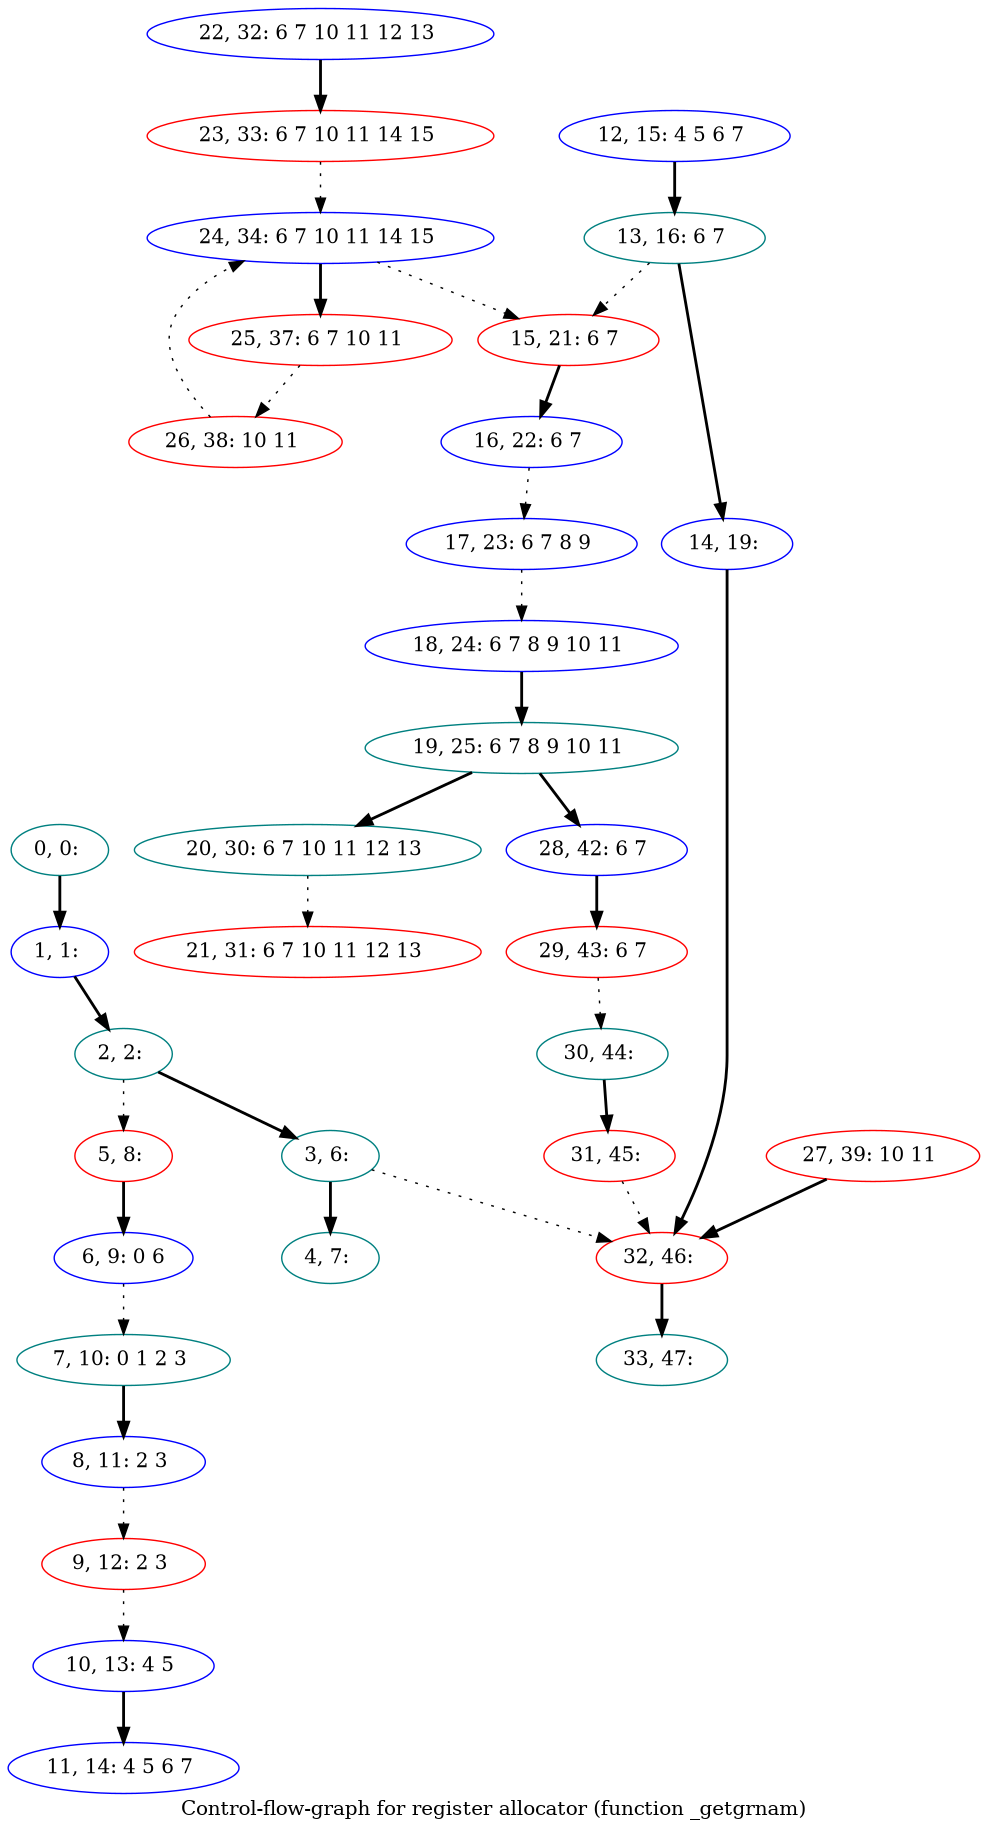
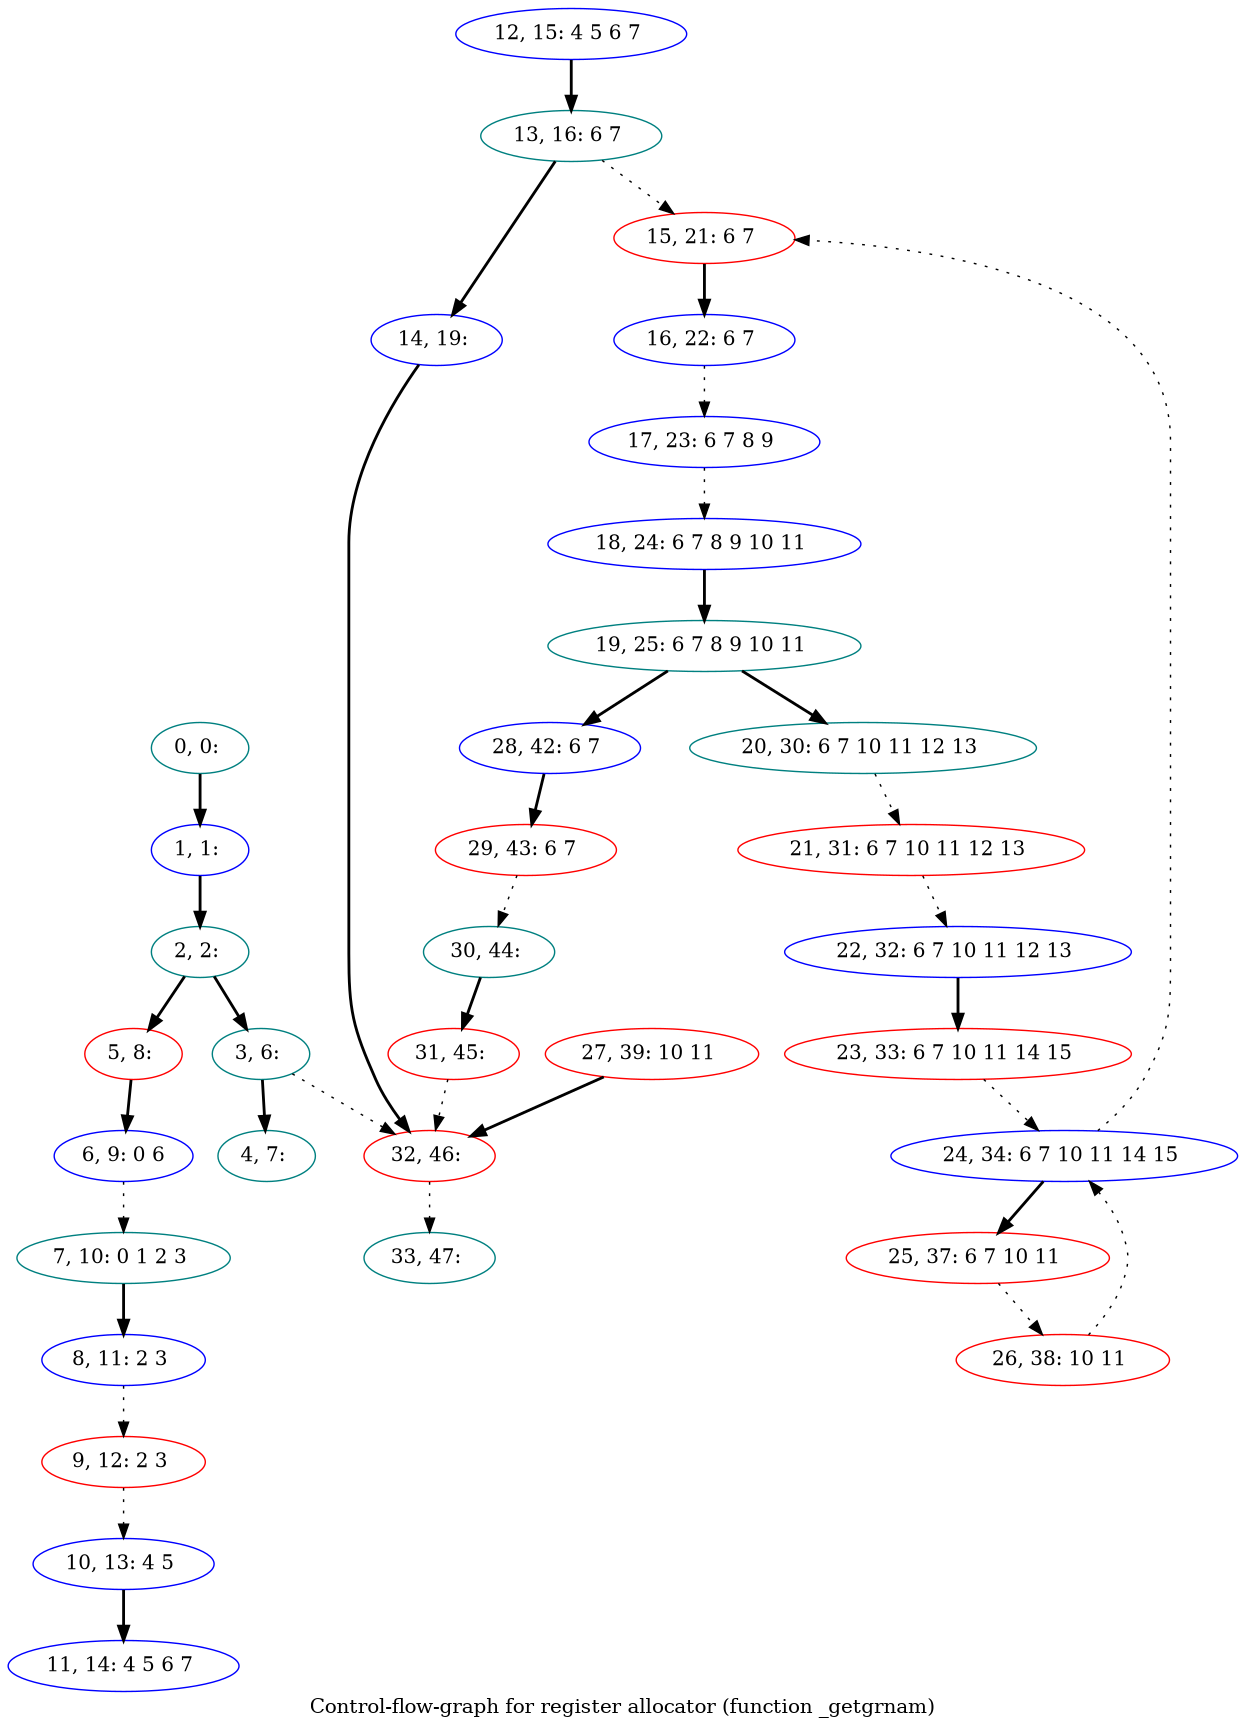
none -> (932, 895)
(124, 1098) -> (171, 997)
(662, 1302) -> (430, 1200)
